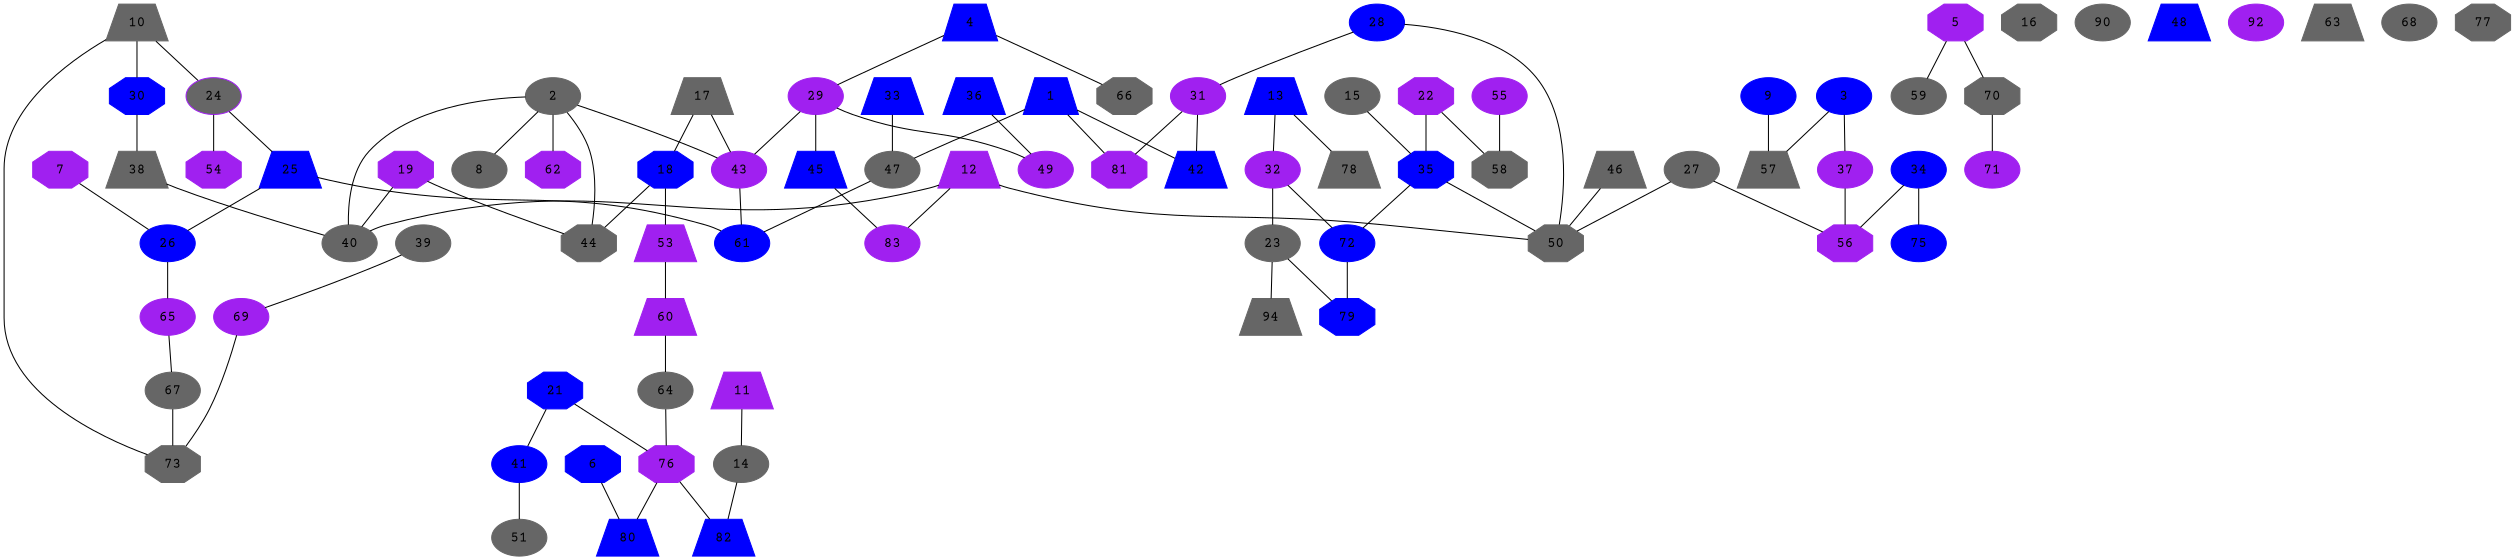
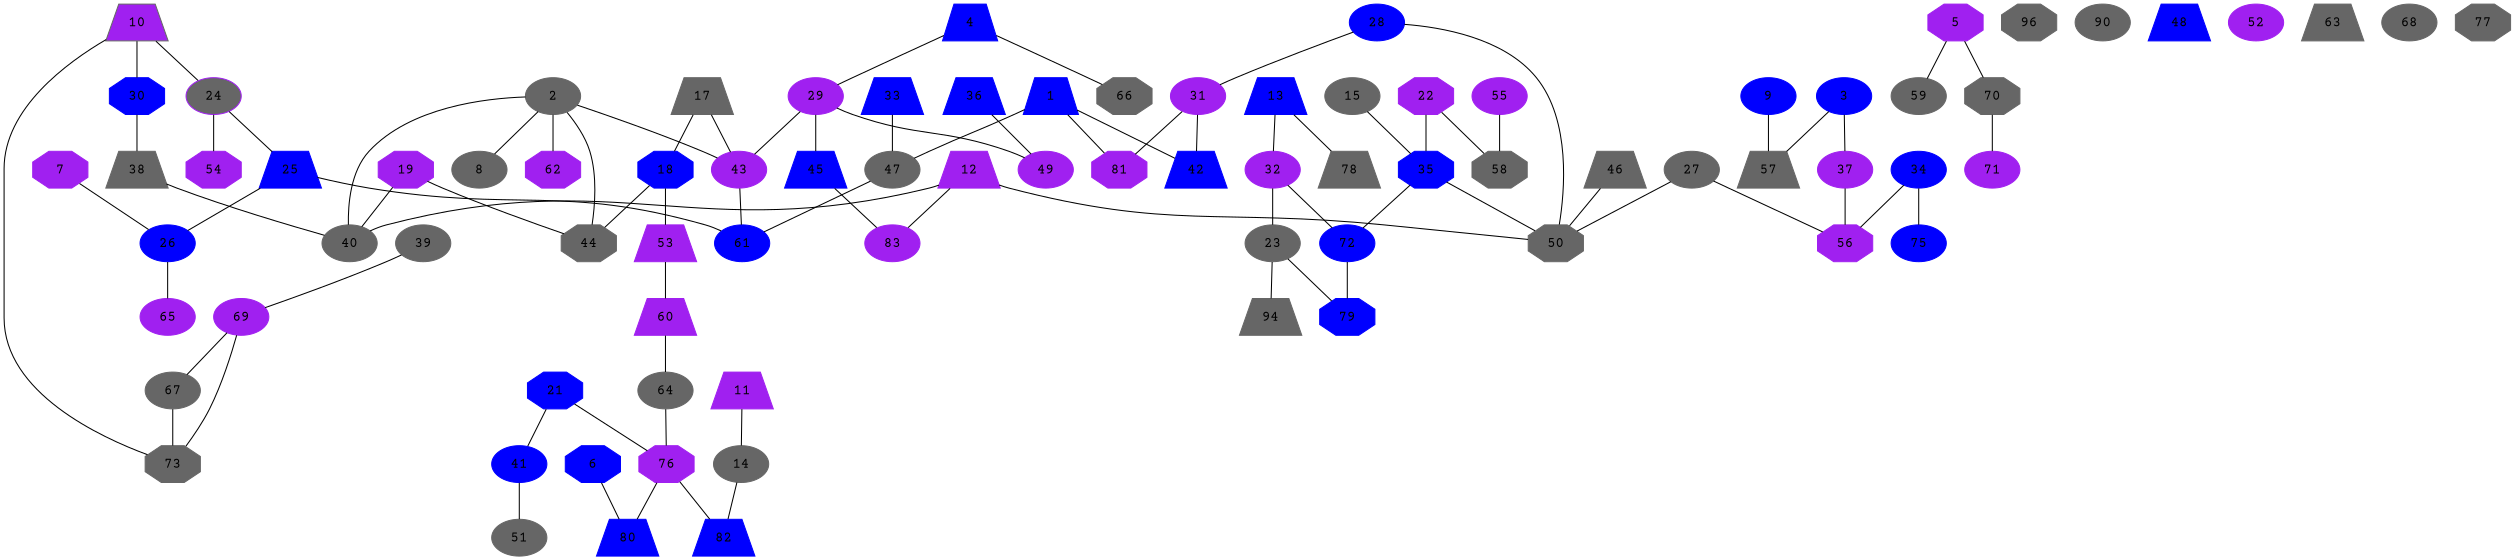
(137, 22) -> (137, 22)
(2029, 22) -> (2029, 22)
(2256, 22) -> (2256, 22)
(170, 354) -> (207, 354)
